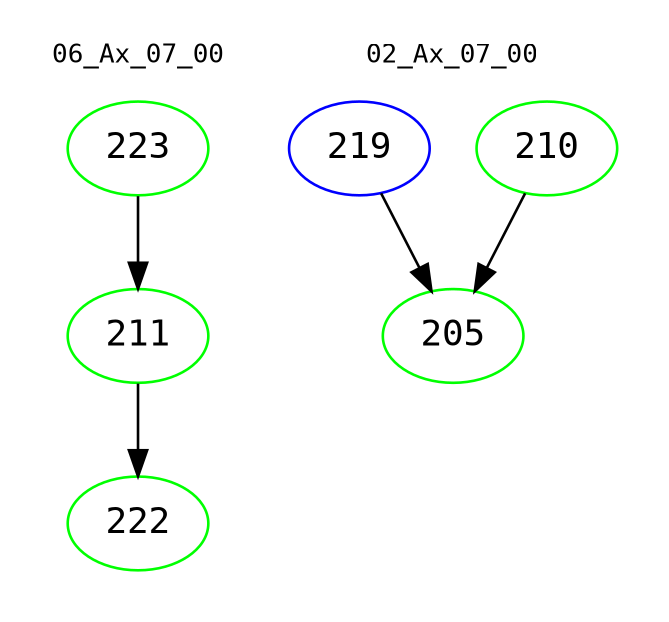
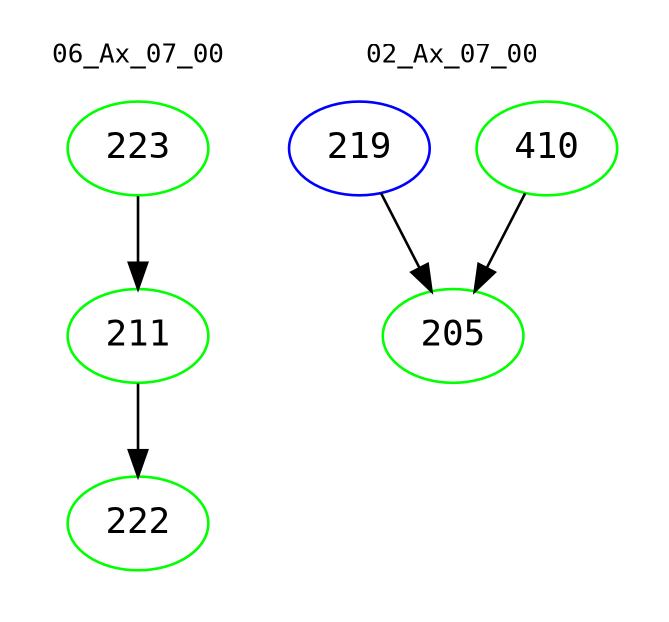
(547, 148) -> (547, 148)
